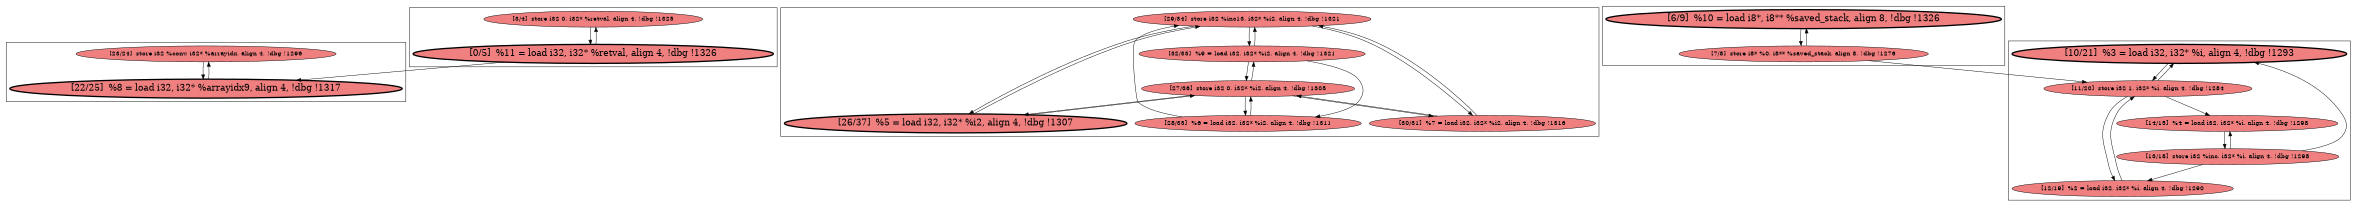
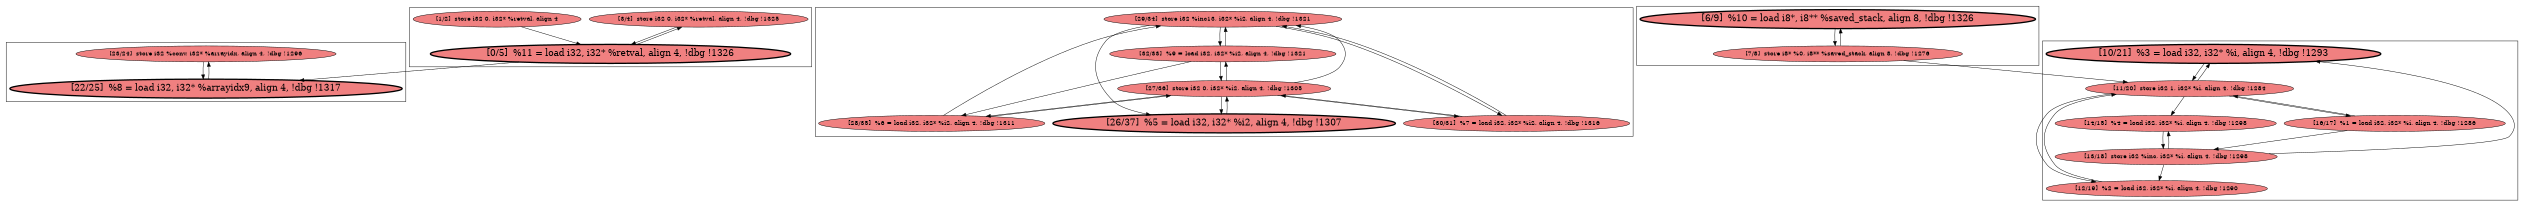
none -> (497, 19)
(1081, 61) -> (1345, 57)
none -> (2395, 123)
